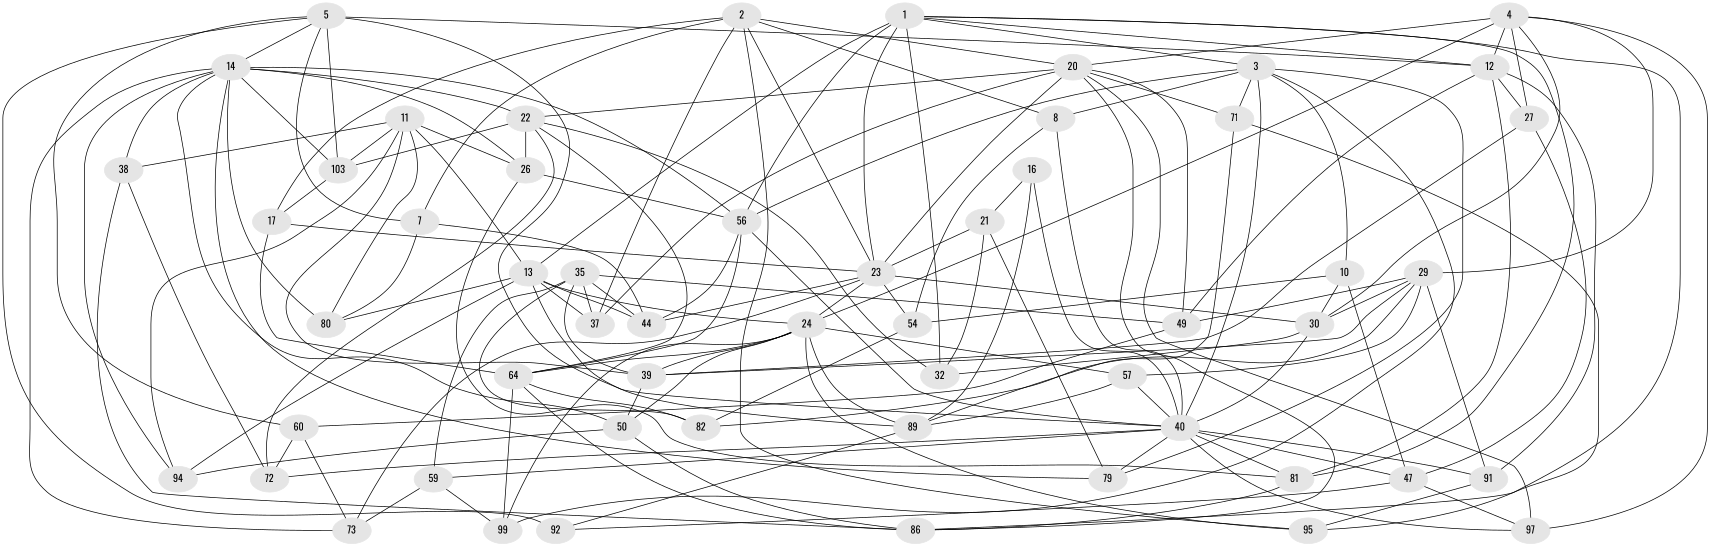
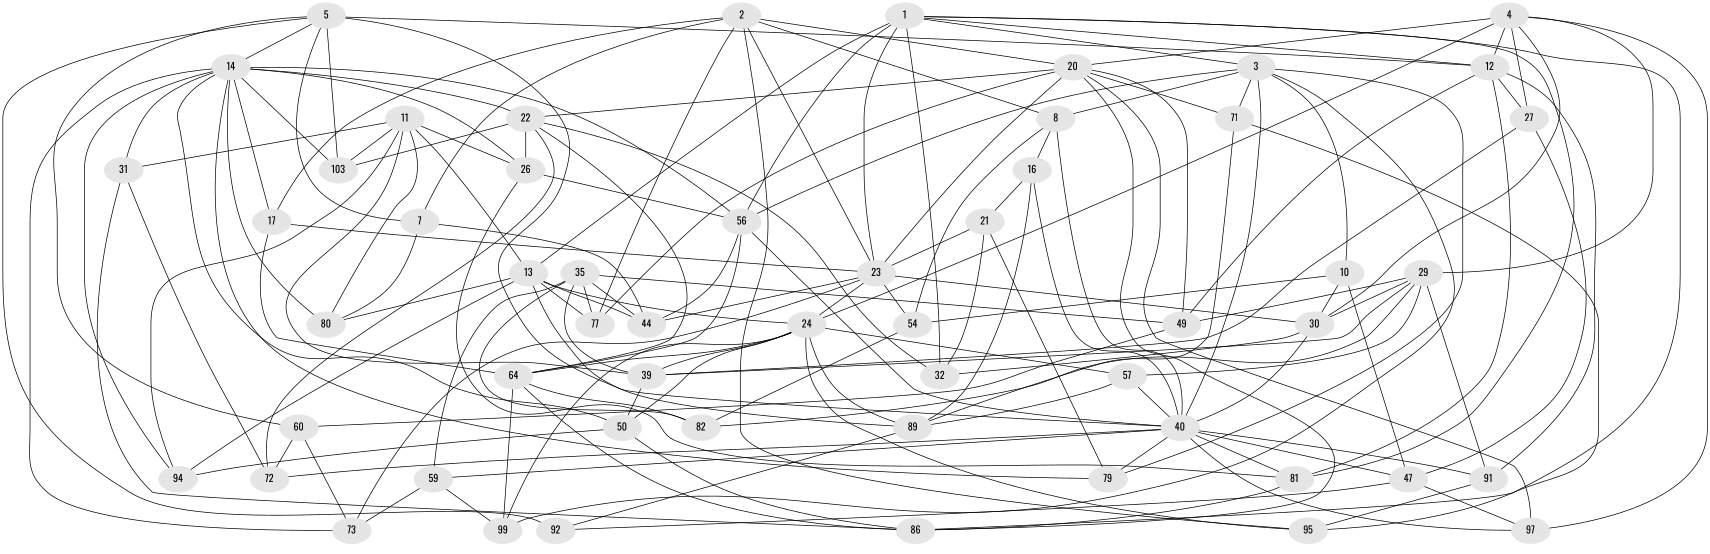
none -> (1044, 145)
(124, 170) -> (124, 170)
(305, 196) -> (251, 141)
(595, 325) -> (595, 325)
